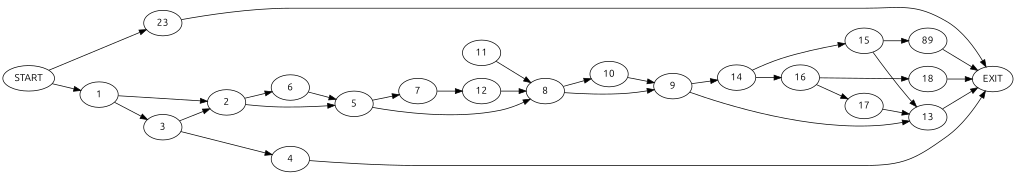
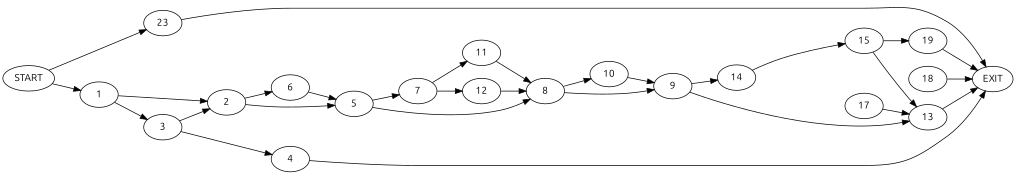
(928, 41) -> (928, 41)
none -> (447, 74)
(800, 78) -> none
